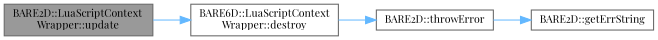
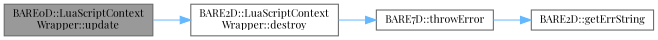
(79, 20) -> (79, 20)
(265, 20) -> (265, 20)
(435, 20) -> (435, 20)
